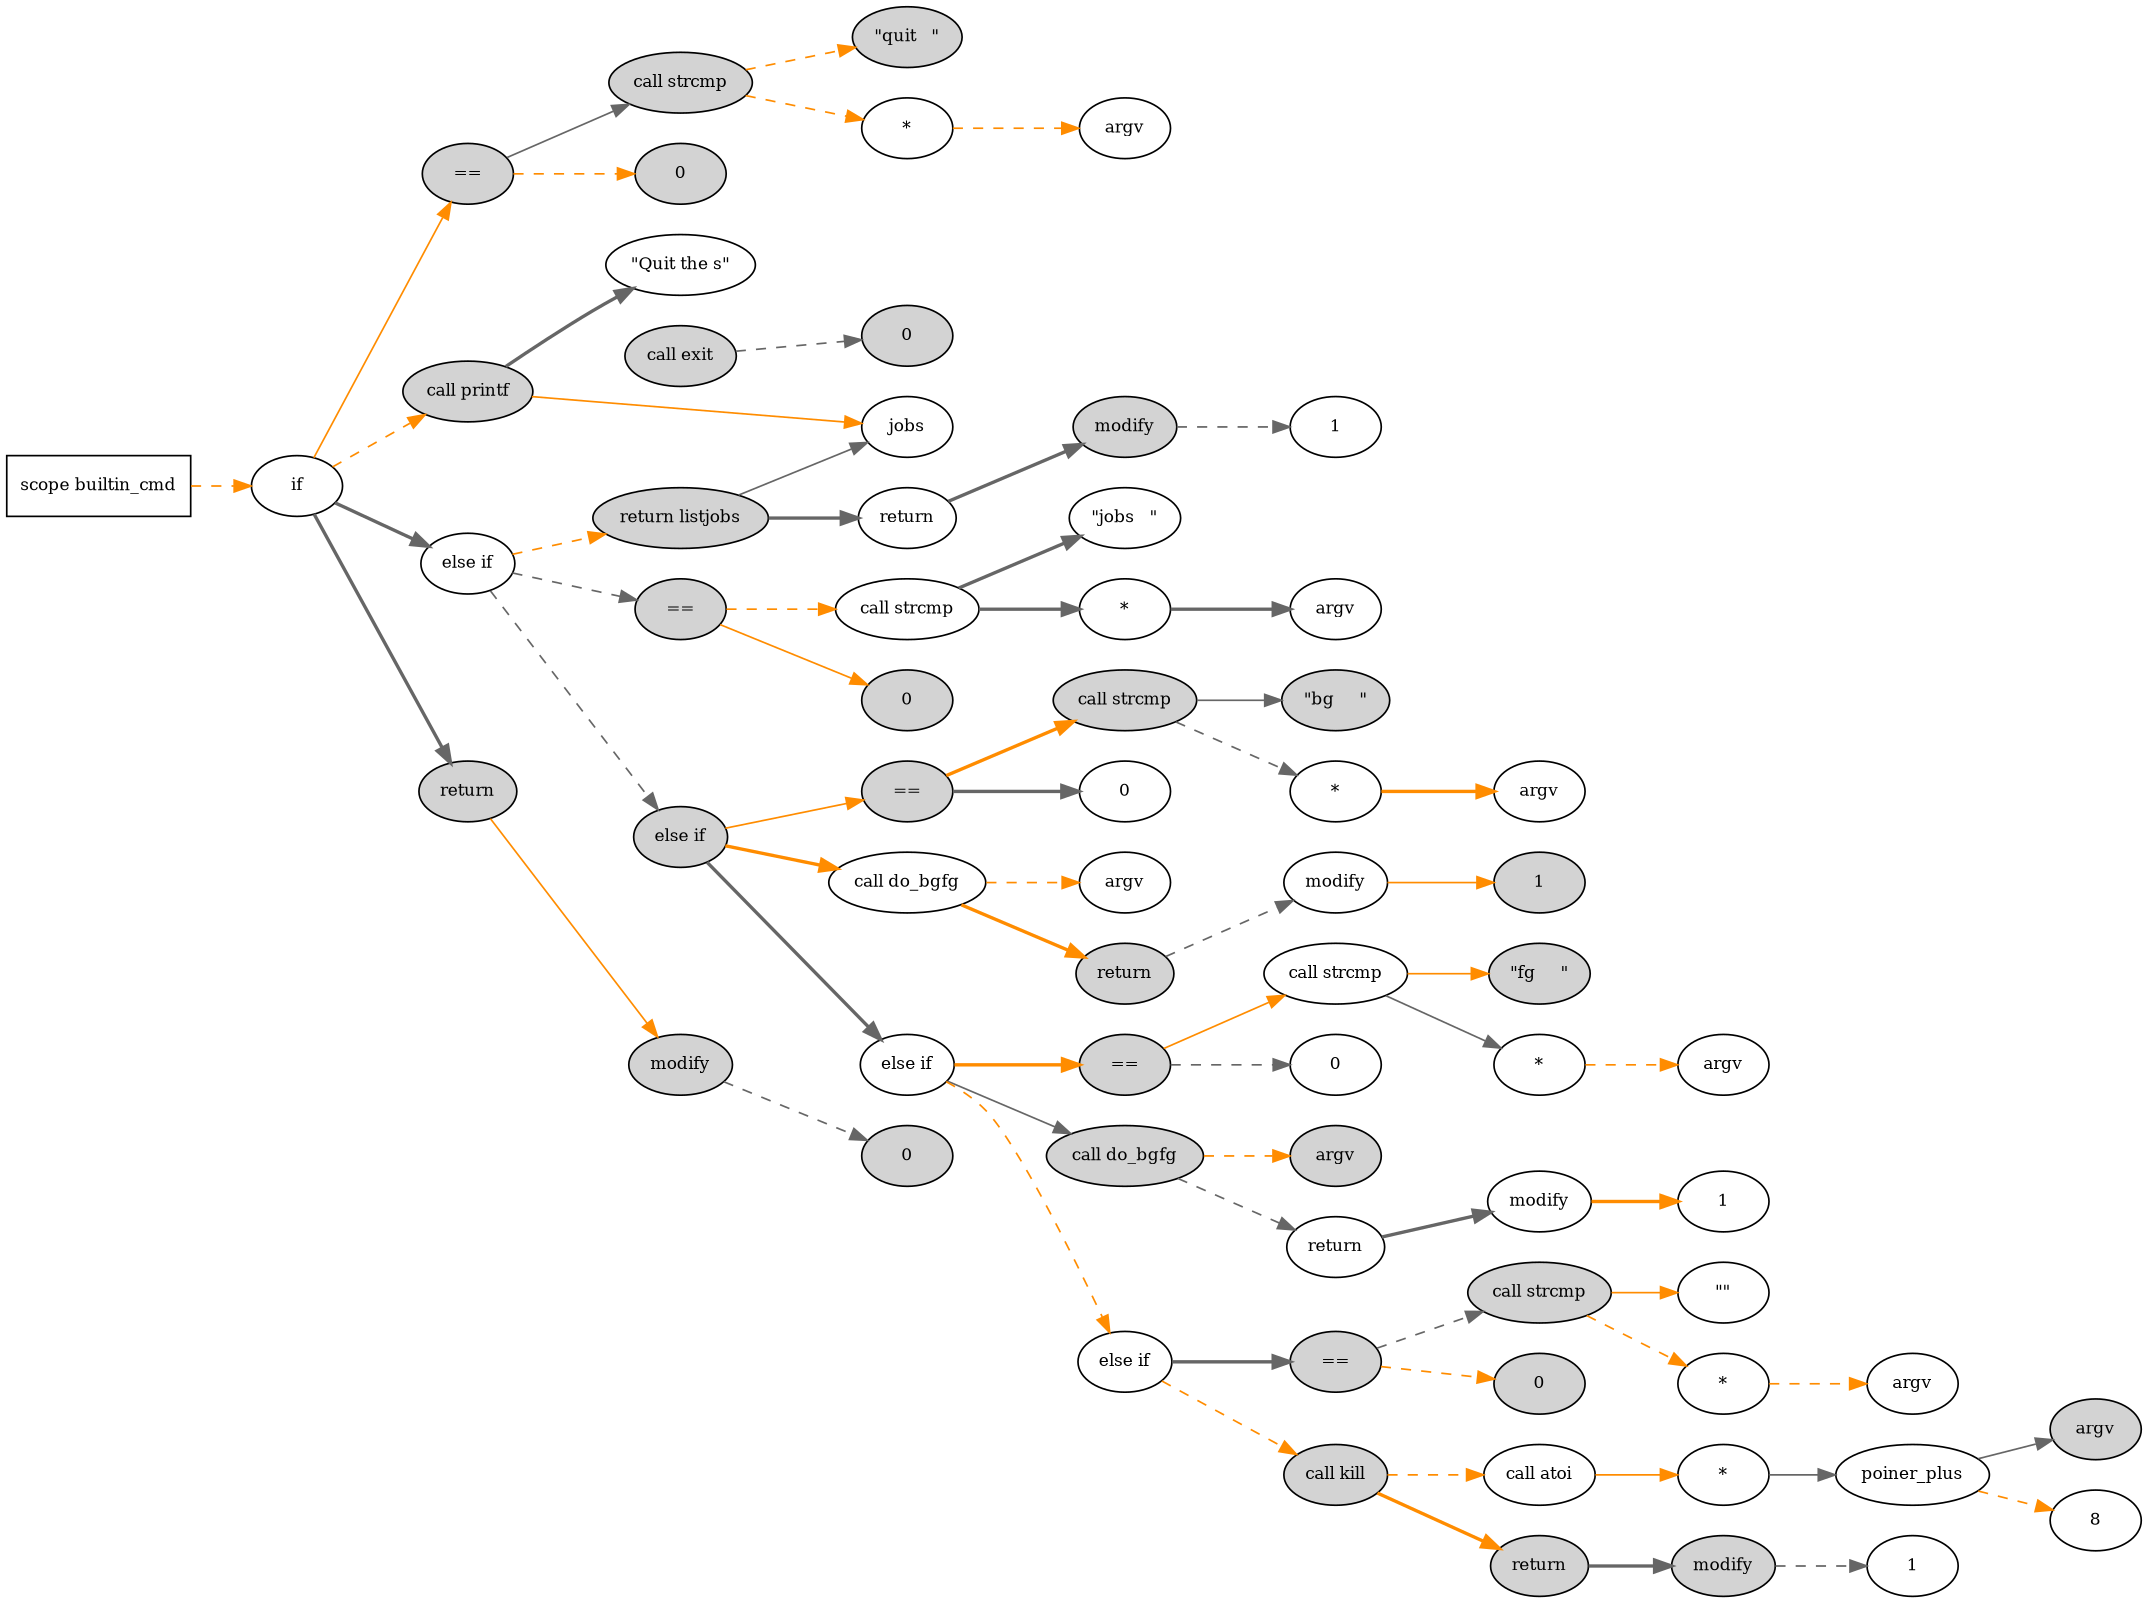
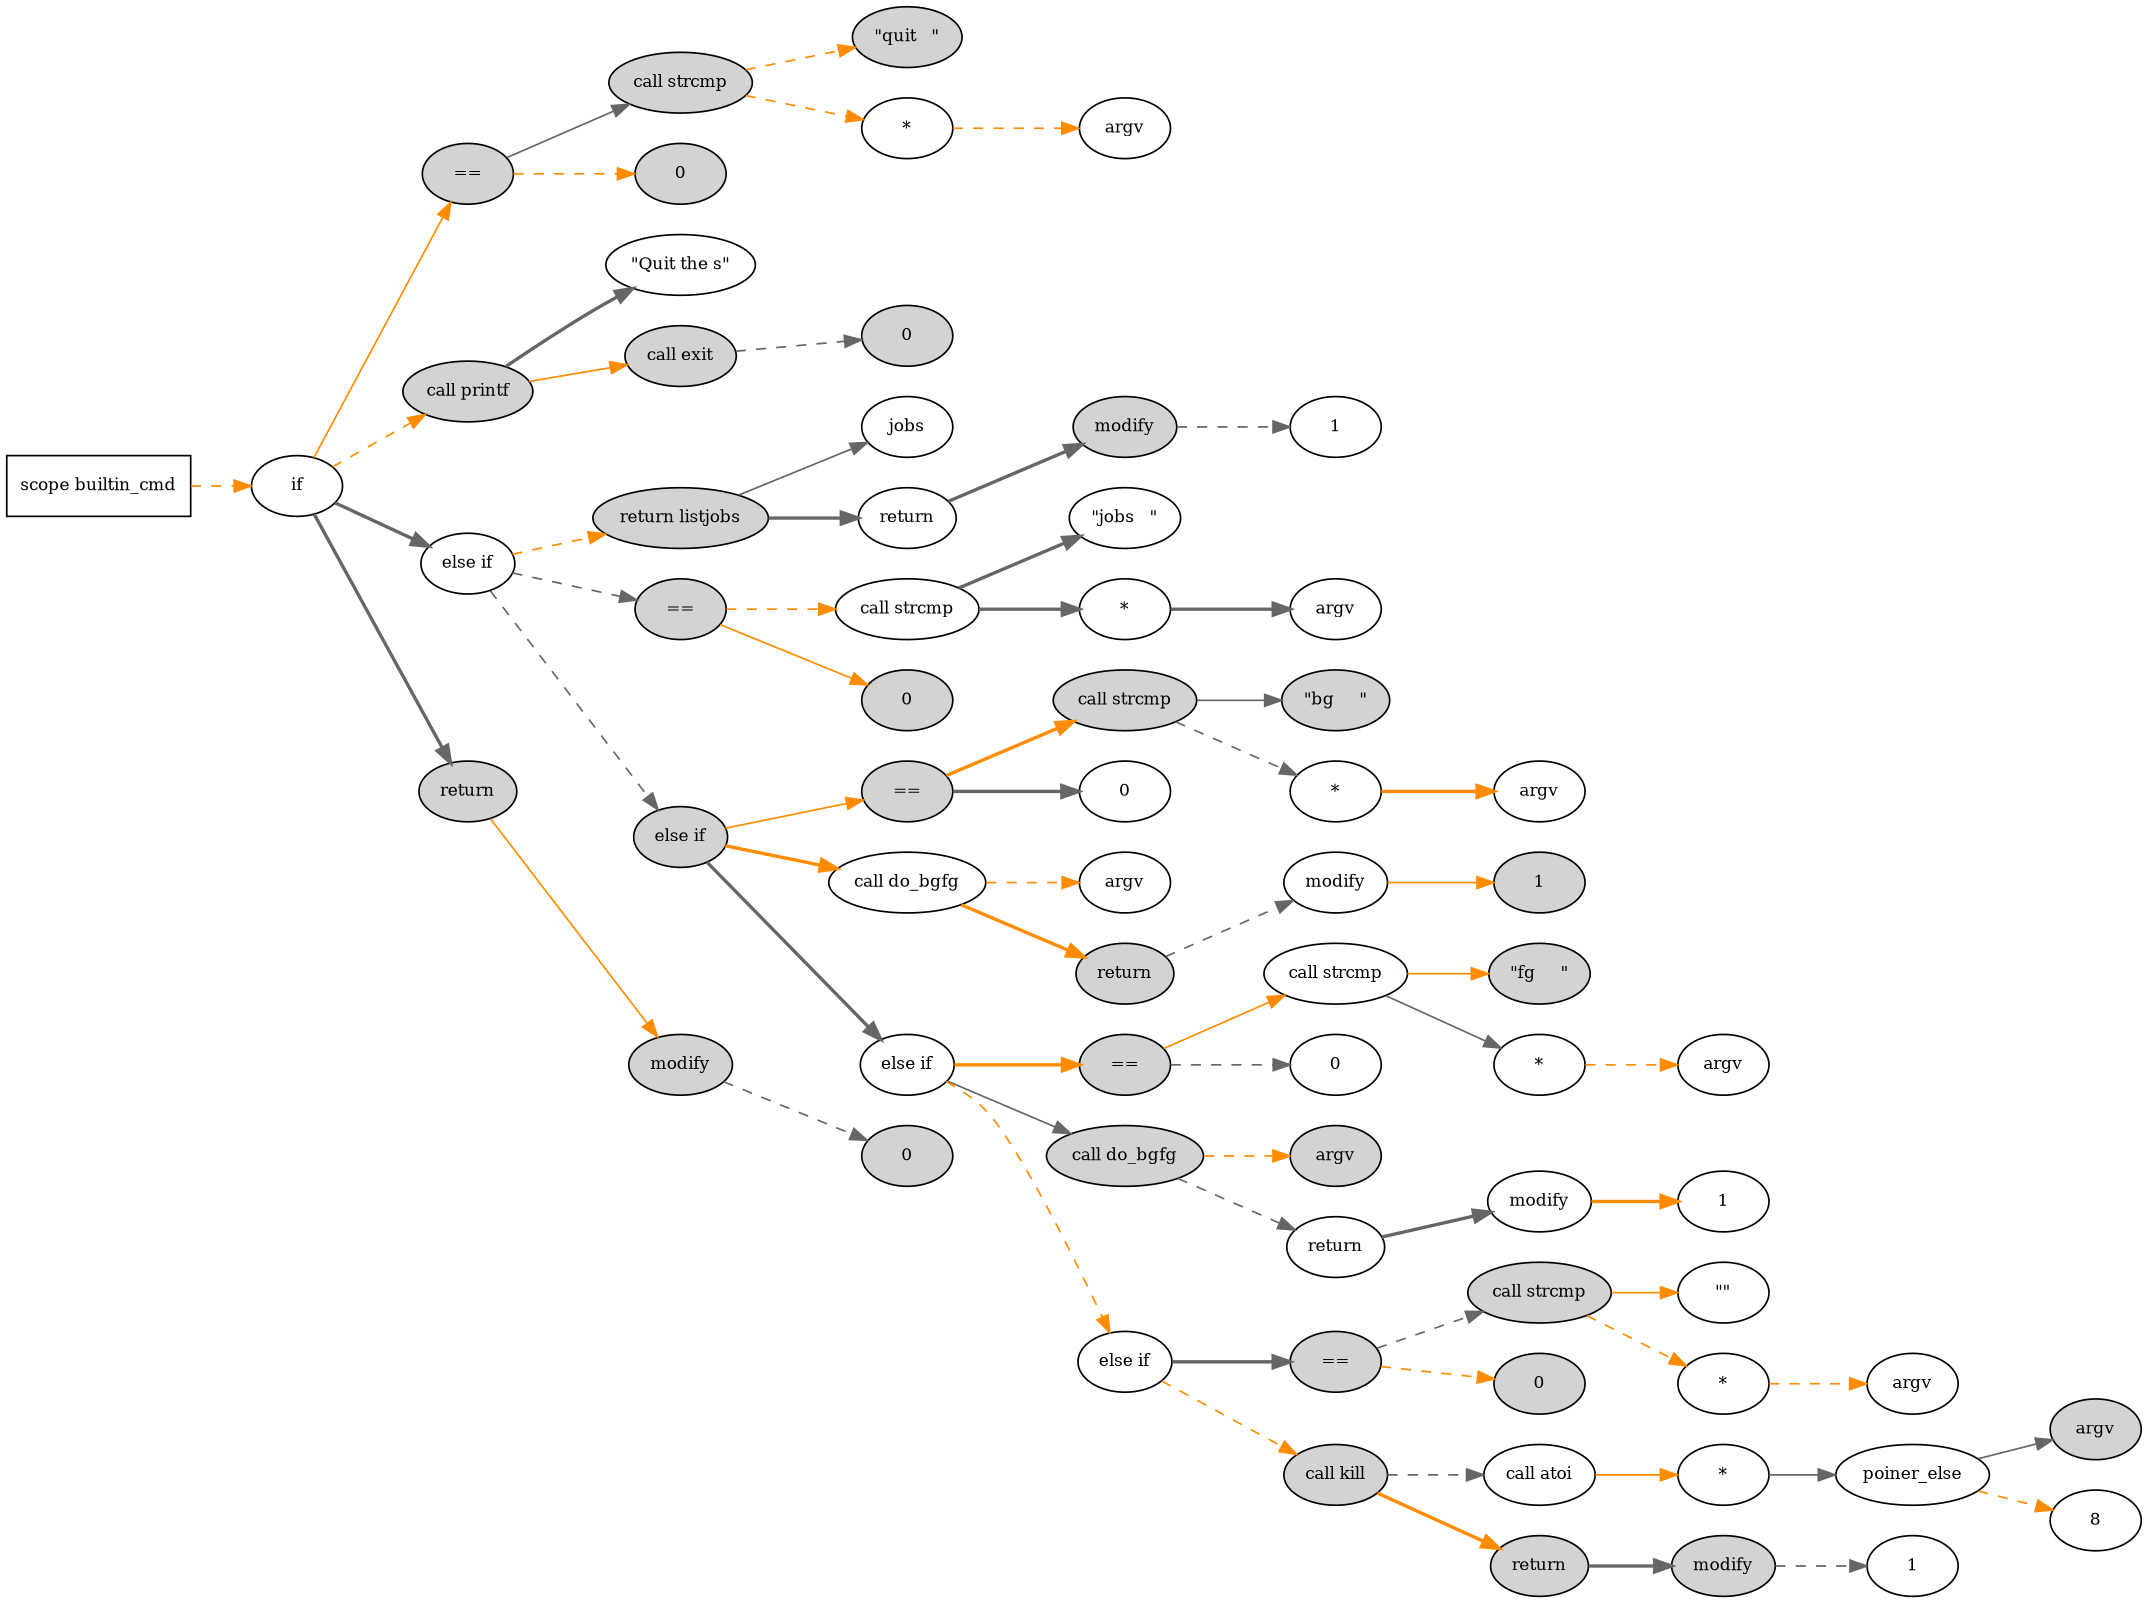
(688, 409) -> (570, 375)
(1427, 1475) -> (1427, 1475)
(1913, 1475) -> (1913, 1475)
